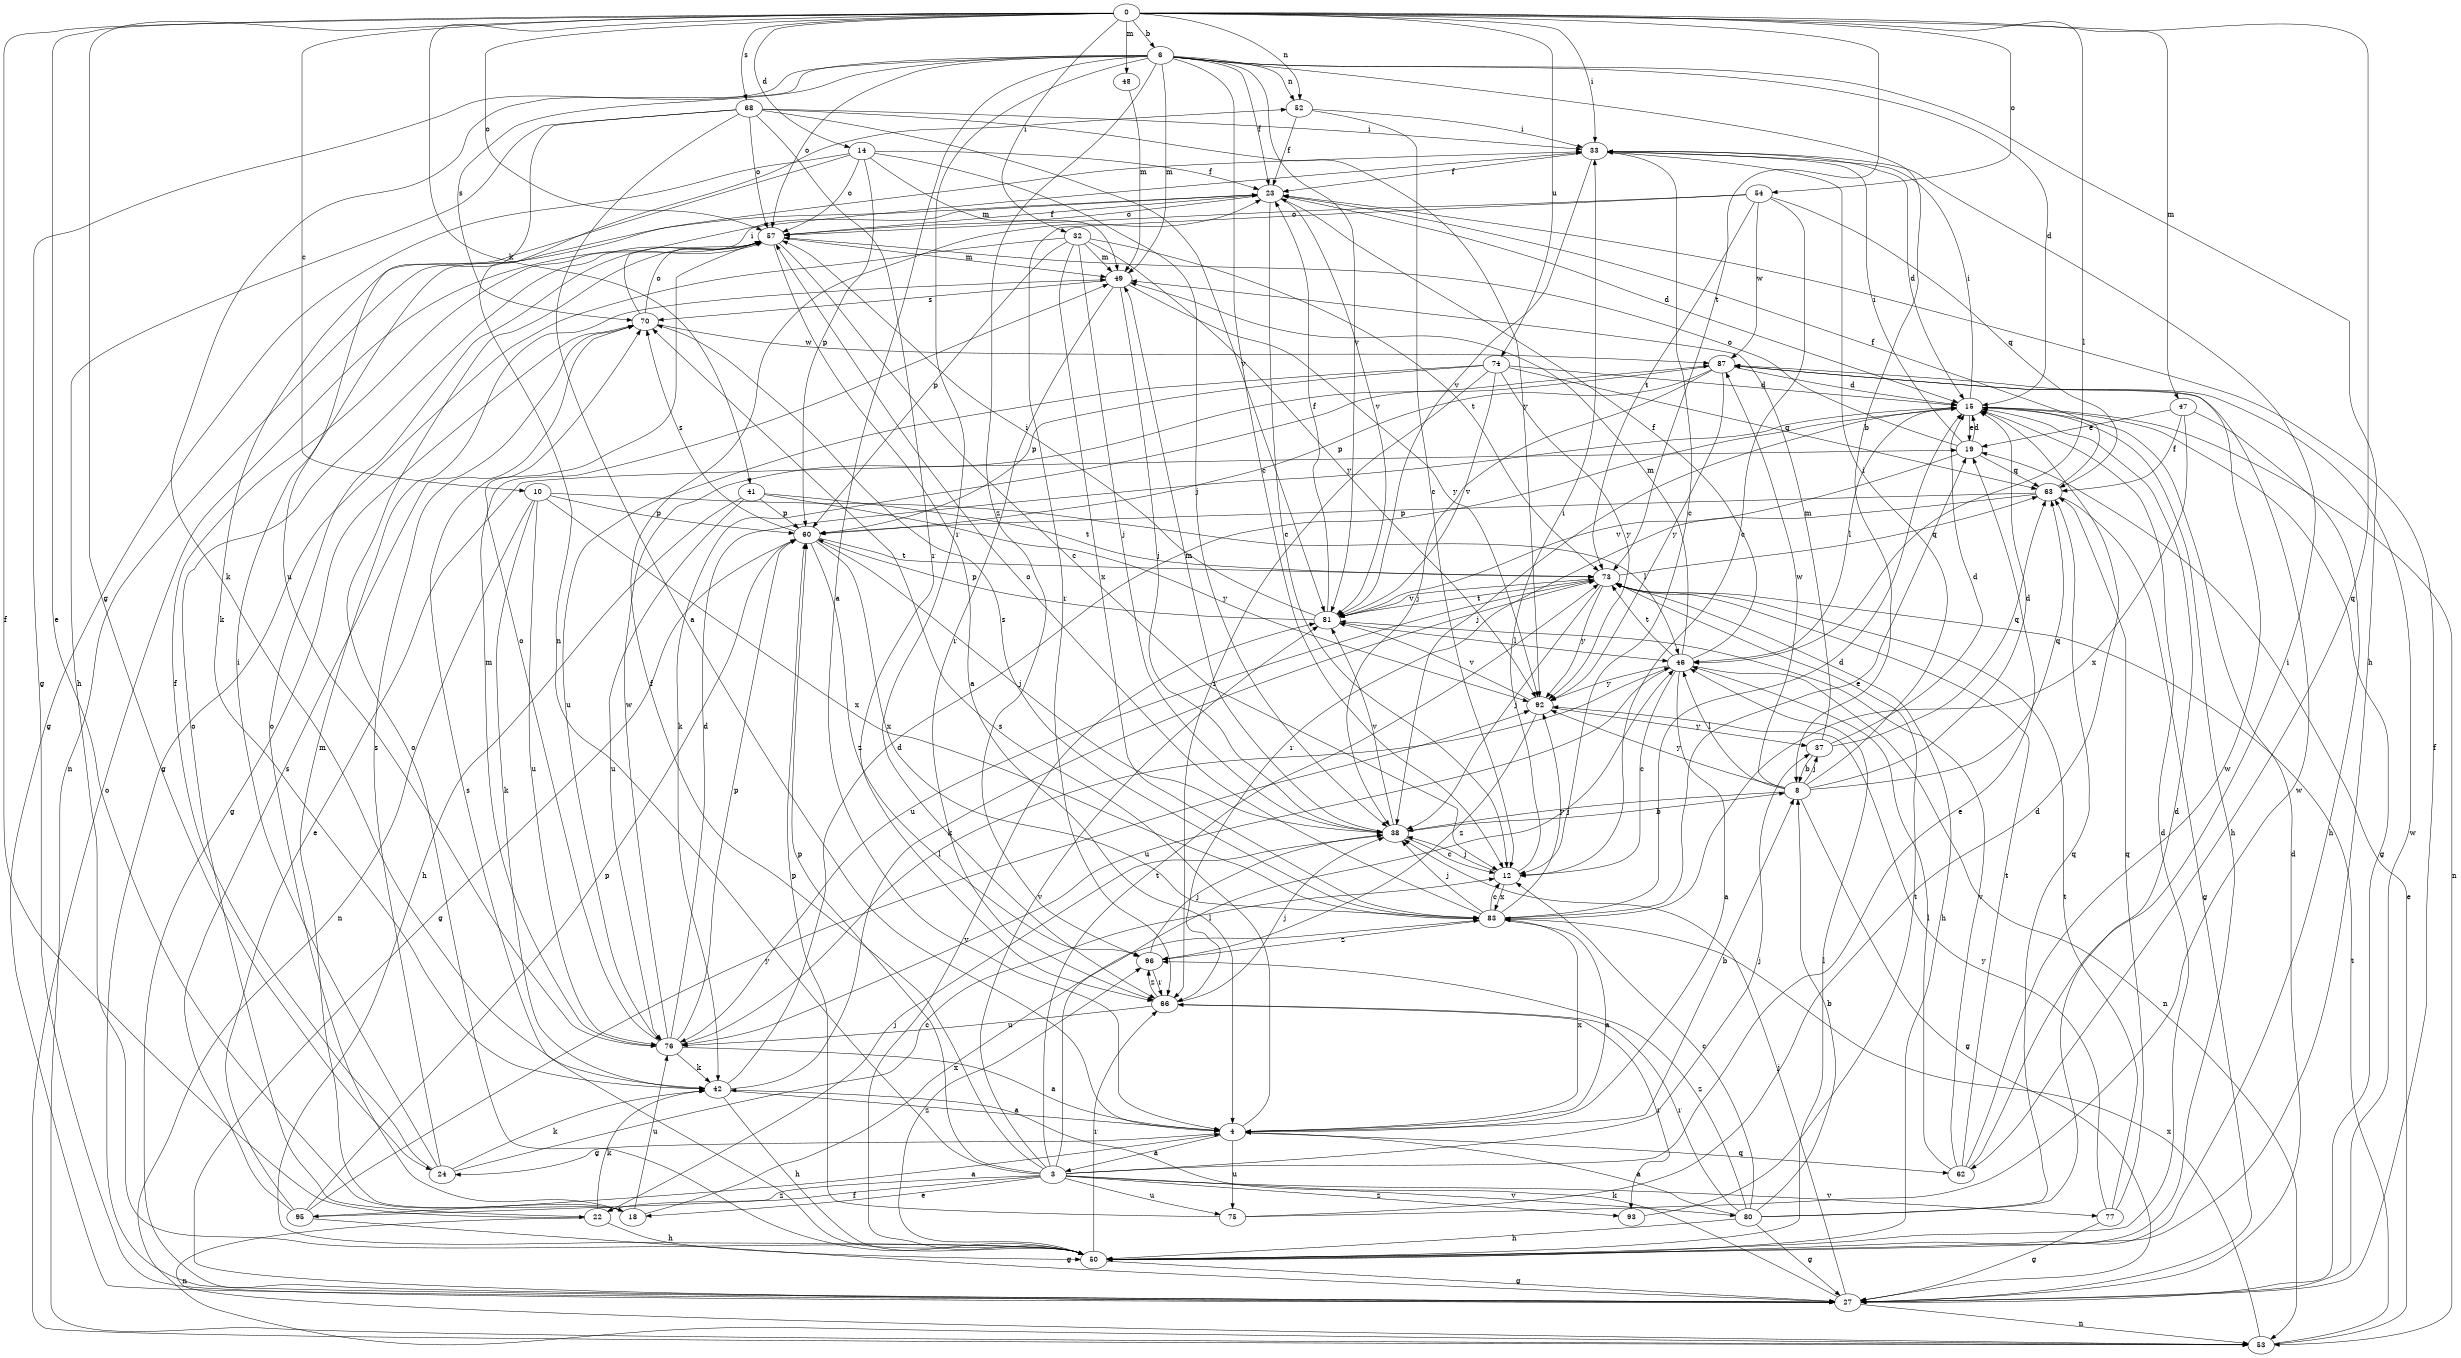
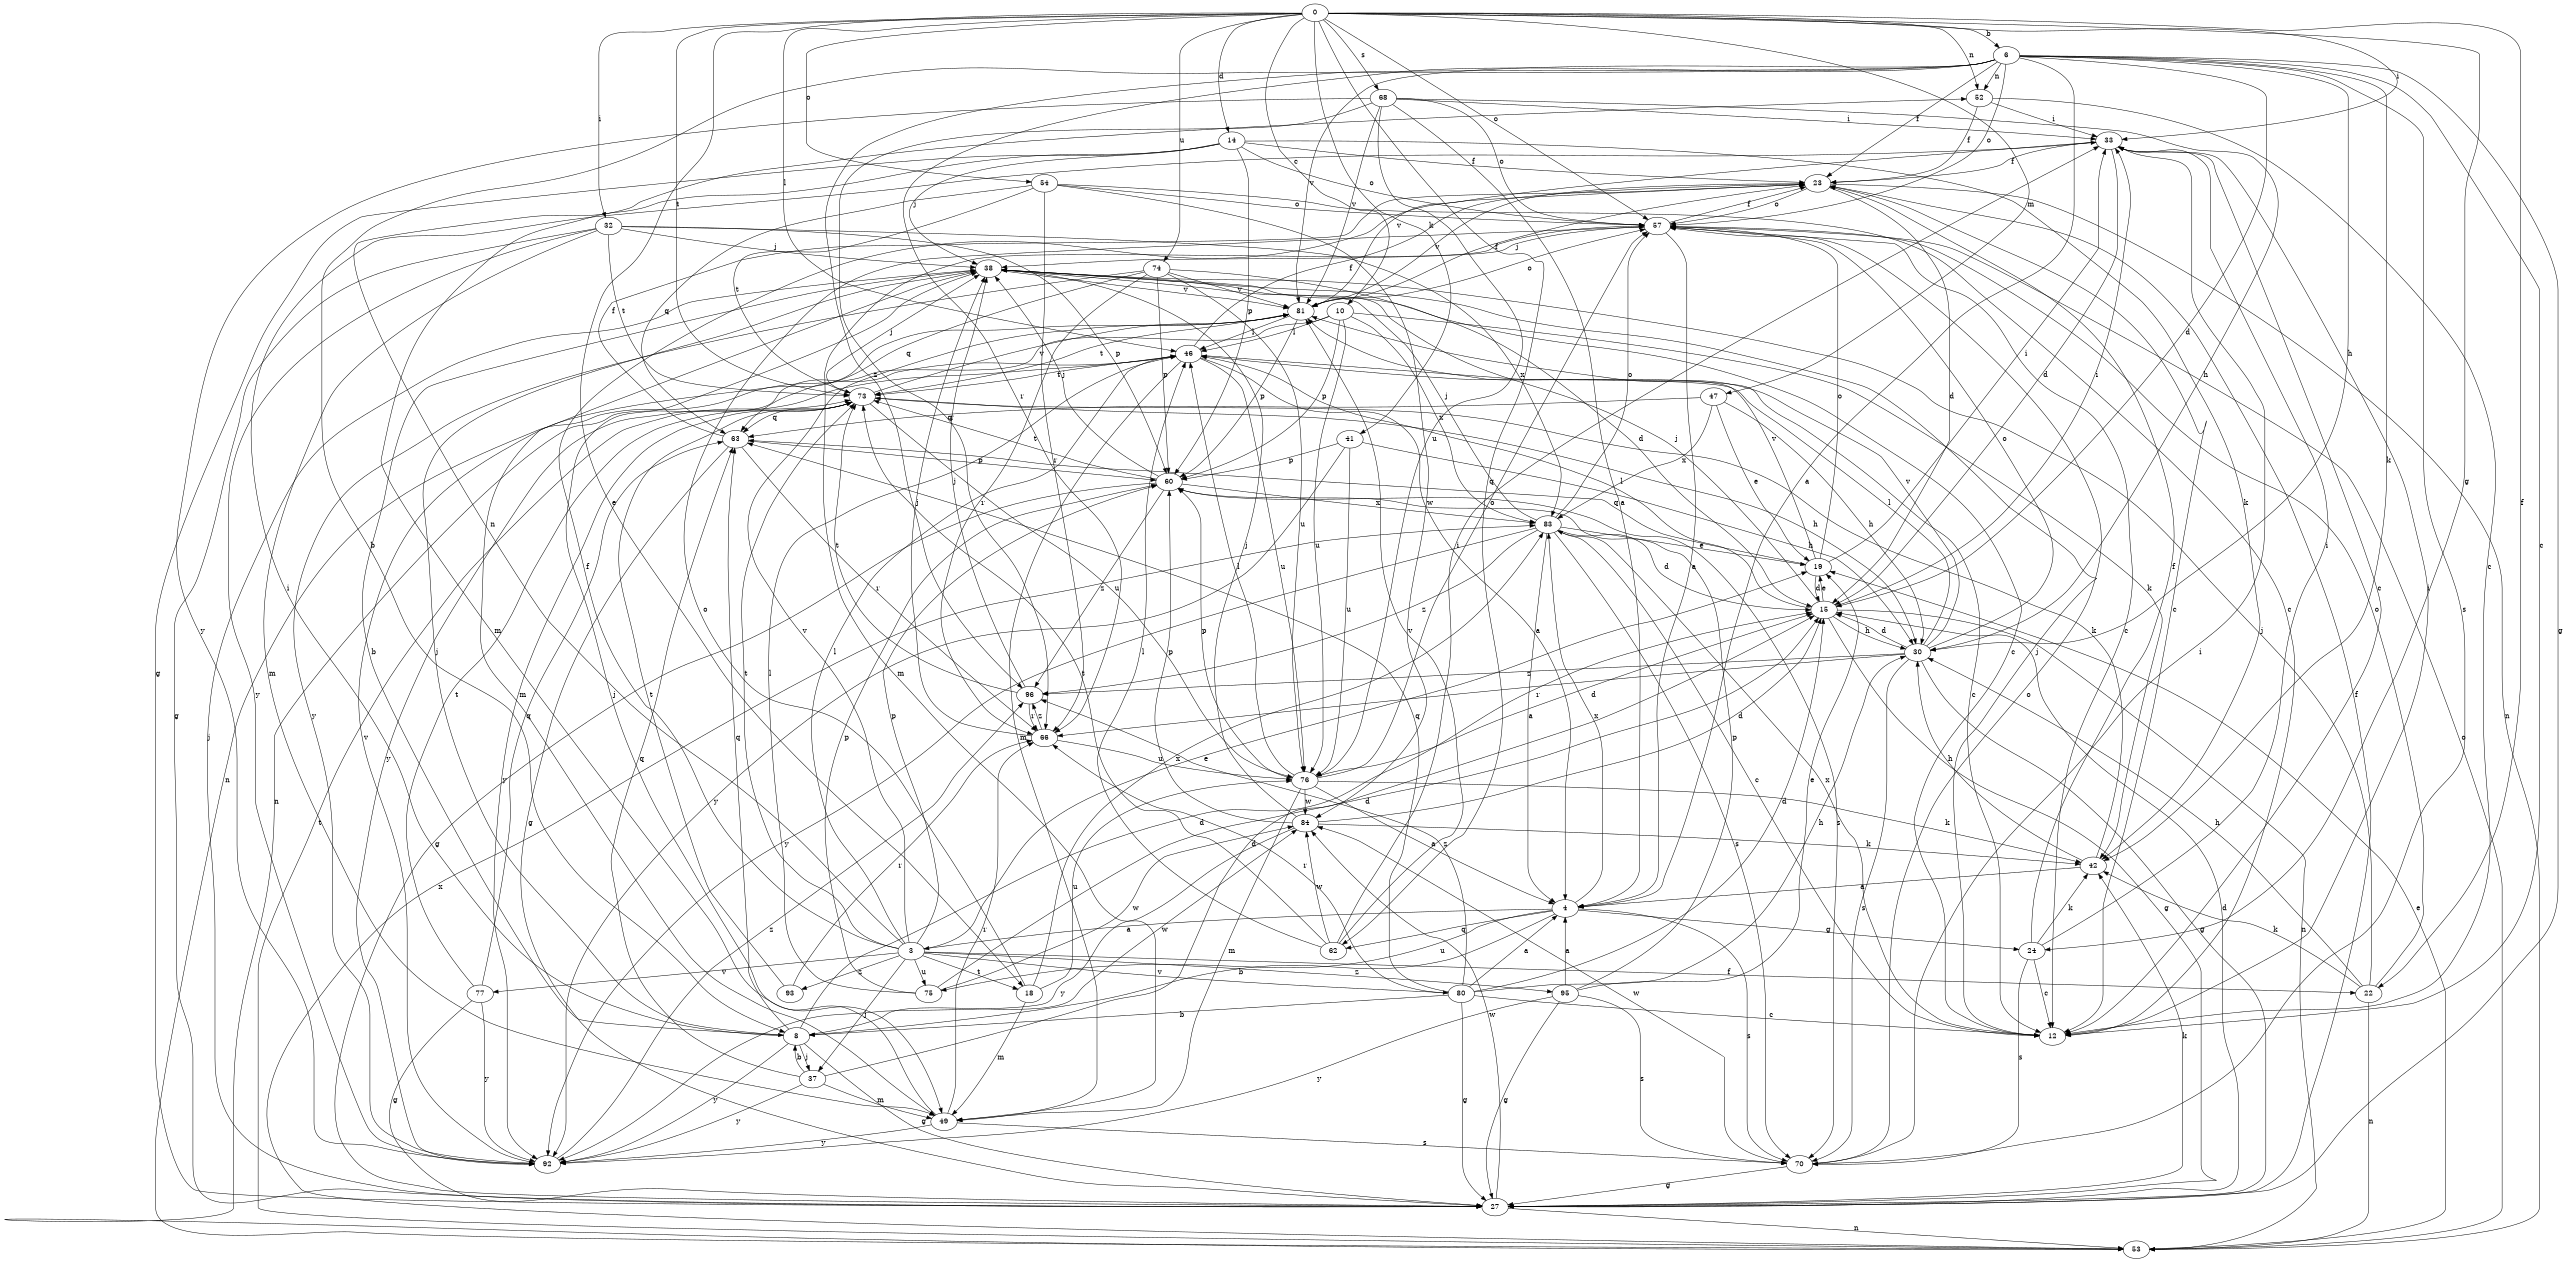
(1127, 82) -> none
(1166, 172) -> none
none -> (1327, 258)
(1722, 364) -> (1305, 823)
(1027, 428) -> (1530, 269)
(2174, 450) -> (950, 418)
(1204, 544) -> none
(1173, 562) -> (853, 598)
(1684, 727) -> (687, 1132)
(1720, 747) -> (773, 602)
(1593, 1028) -> (896, 859)
(923, 1196) -> (979, 972)
(1094, 1260) -> (1918, 653)
